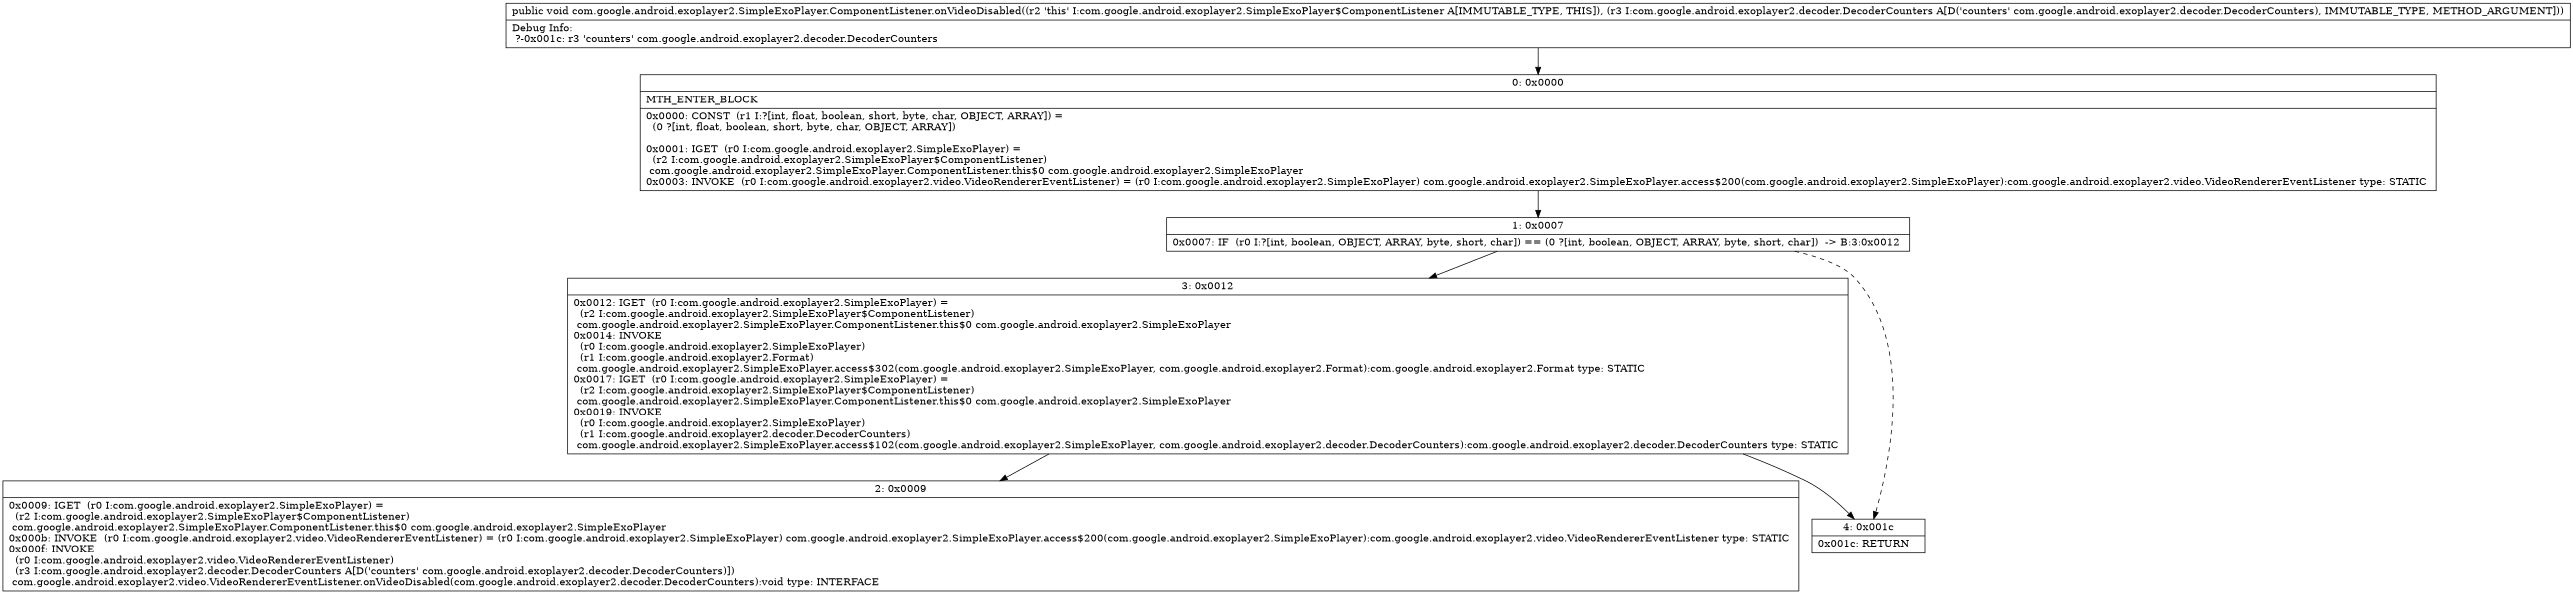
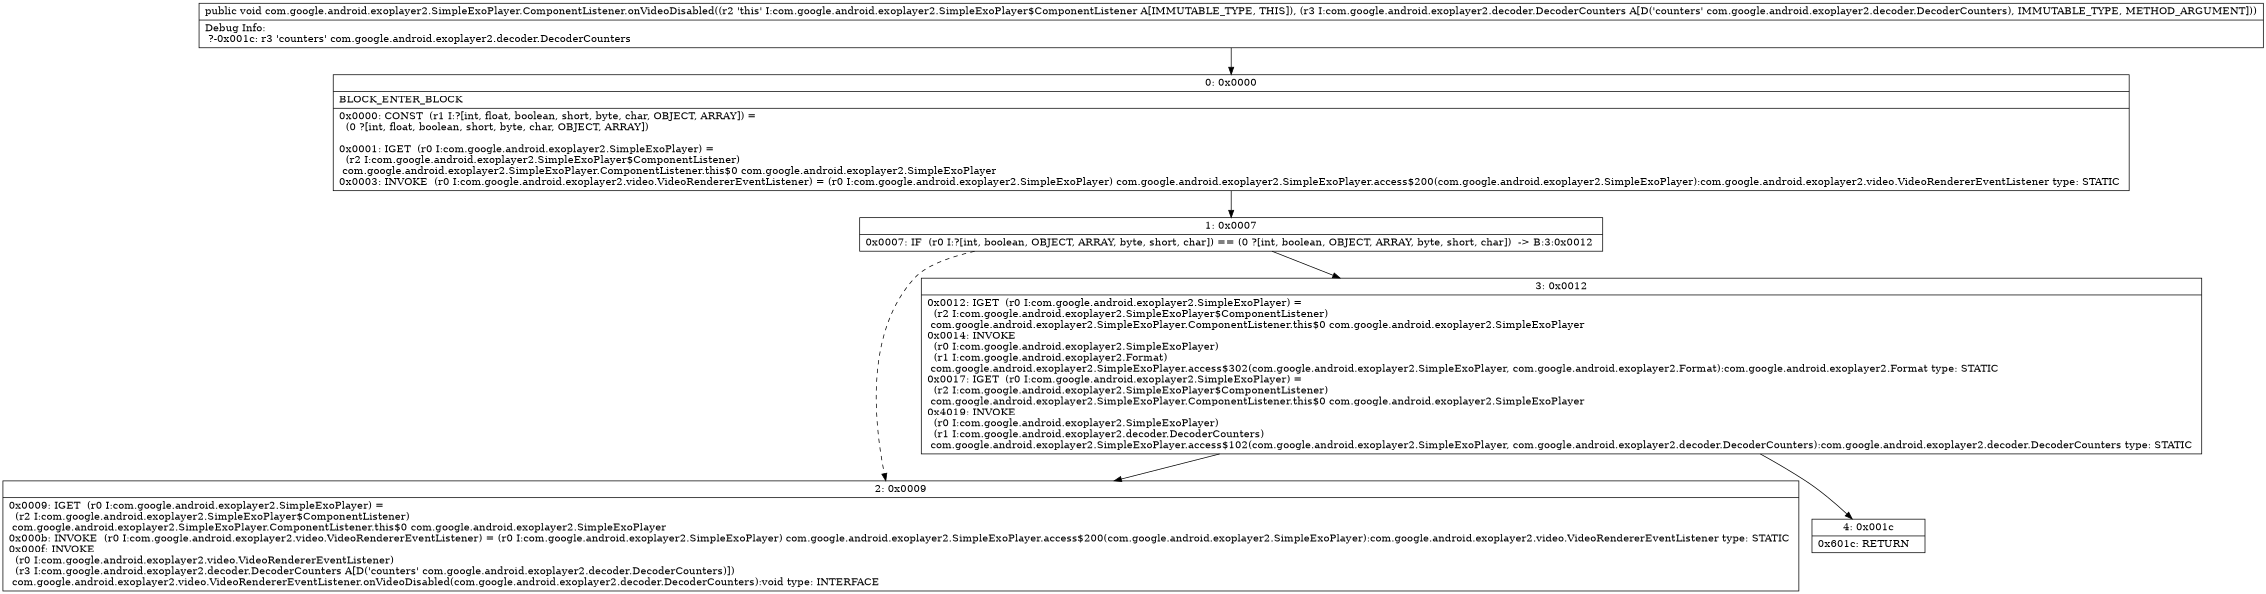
(702, 100) -> (401, 100)
(1890, 358) -> (883, 339)
(621, 412) -> (975, 412)
(1868, 544) -> (1868, 544)
